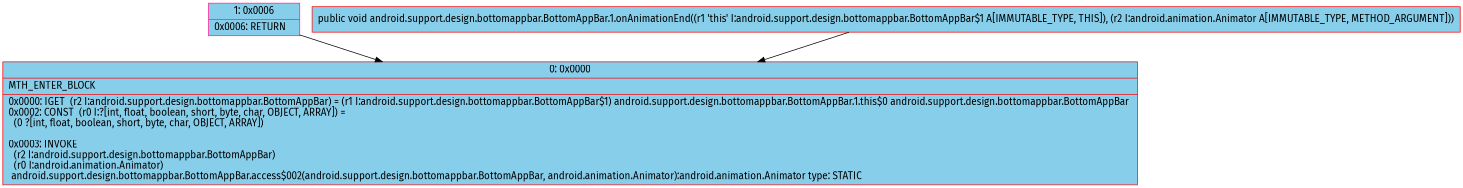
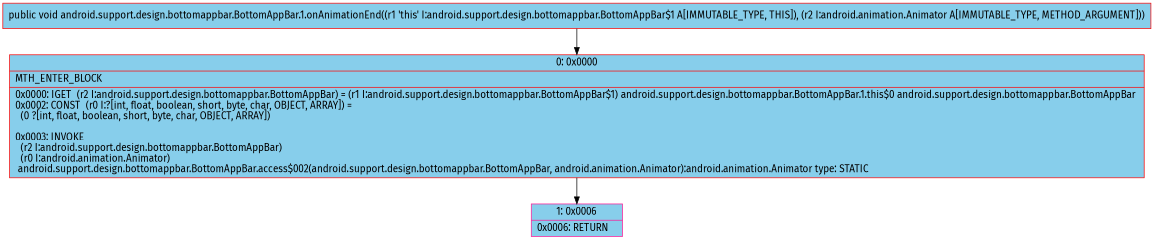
(338, 47) -> (577, 187)
